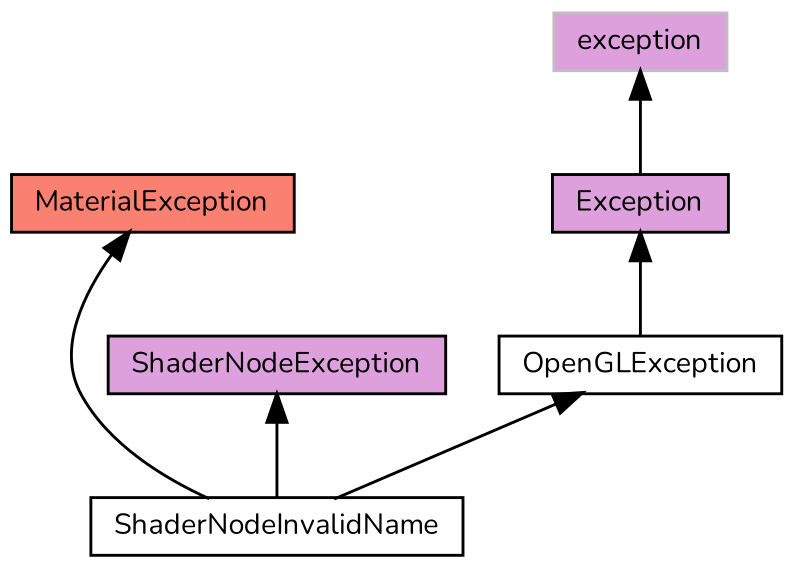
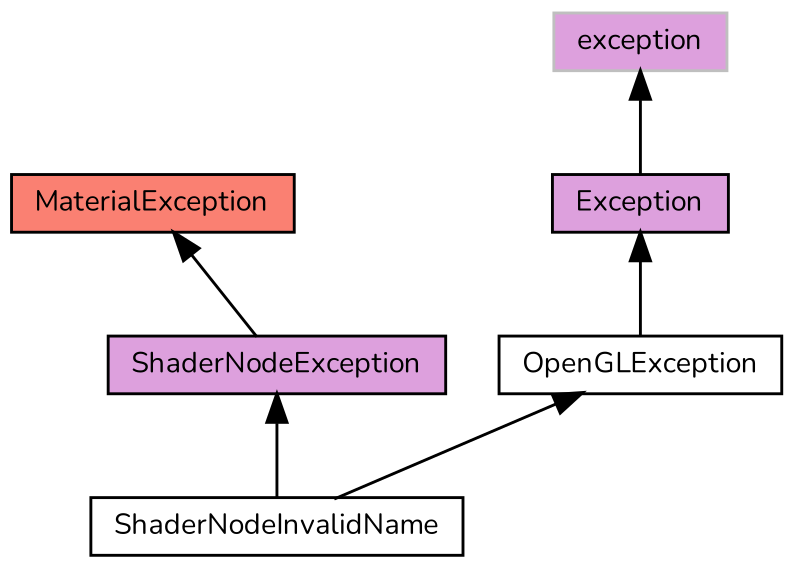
(86, 401) -> (224, 296)
